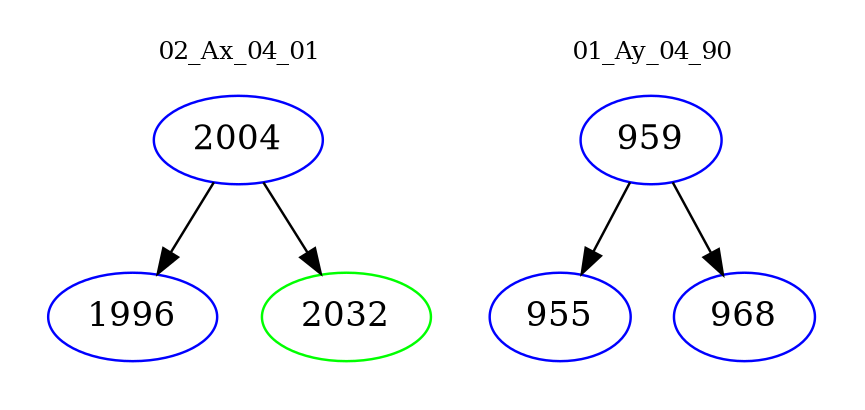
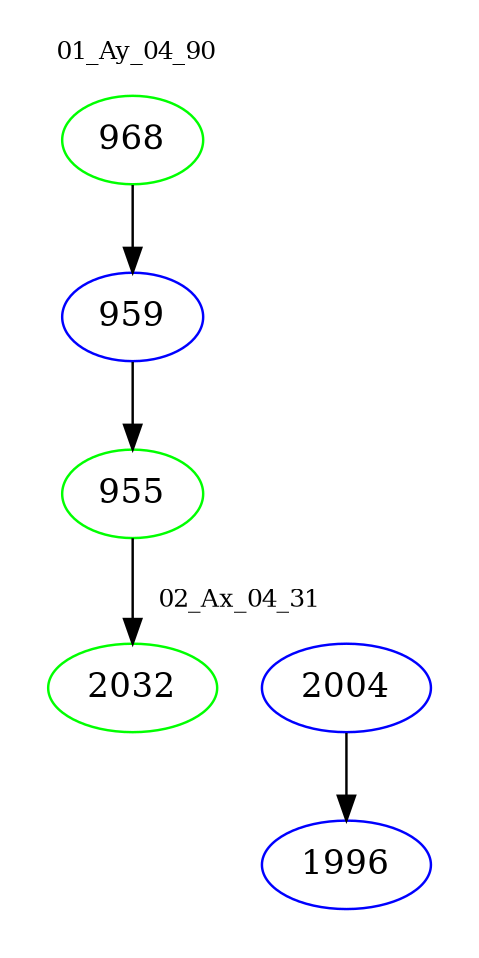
(240, 53) -> (240, 601)
(285, 217) -> (133, 592)
(692, 217) -> (133, 216)
(560, 317) -> (133, 494)
(744, 317) -> (133, 140)
